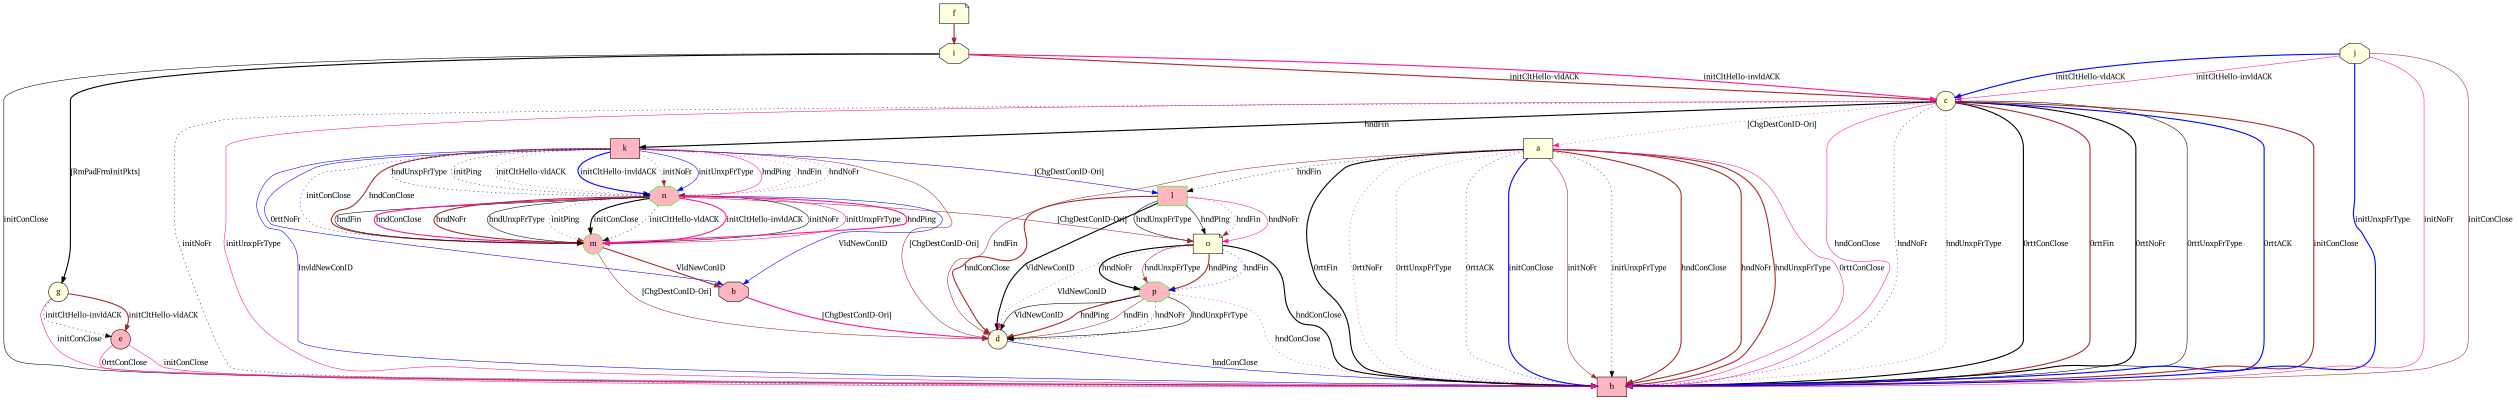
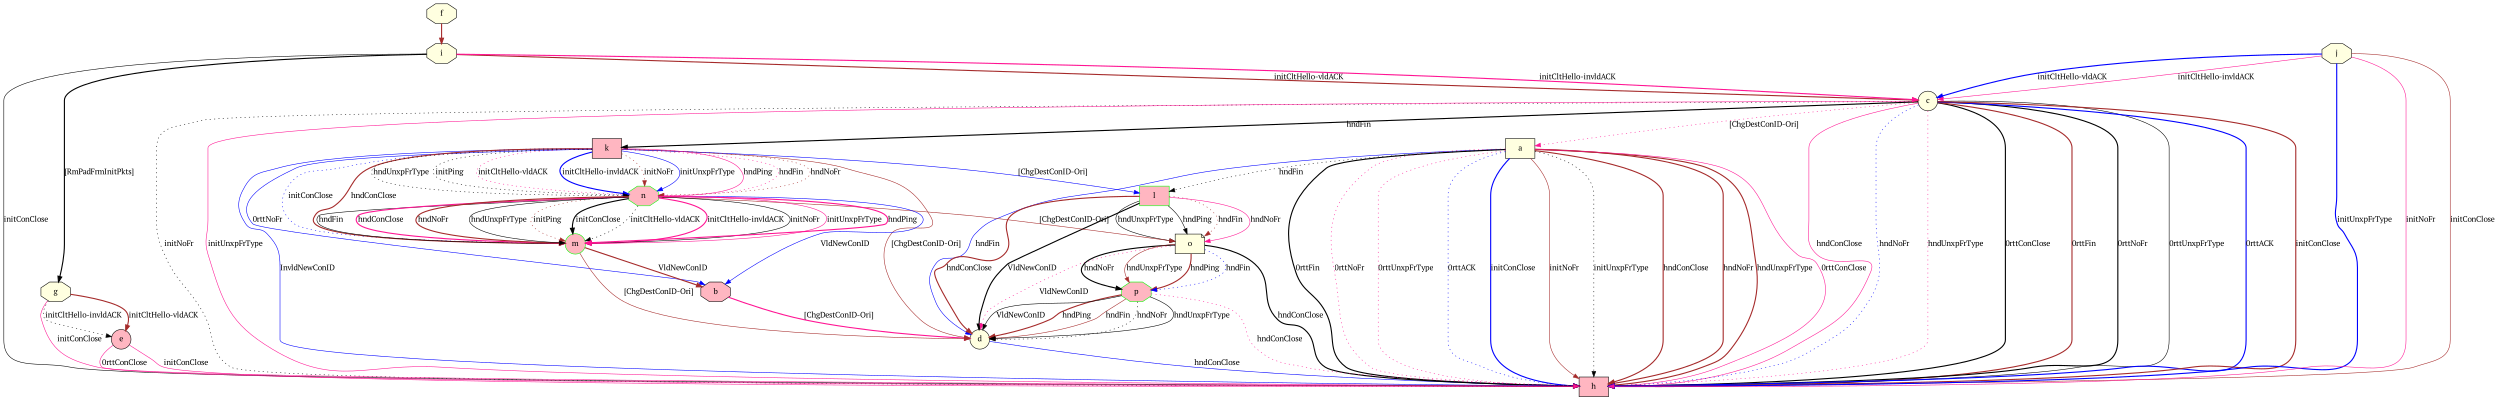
(954, 14) -> (442, 14)
(1185, 179) -> (1167, 179)
(58, 292) -> (56, 292)
